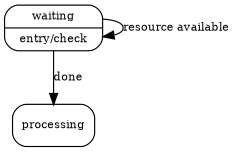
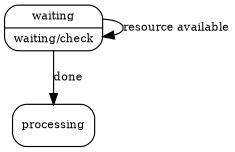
(54, 39) -> (54, 39)
